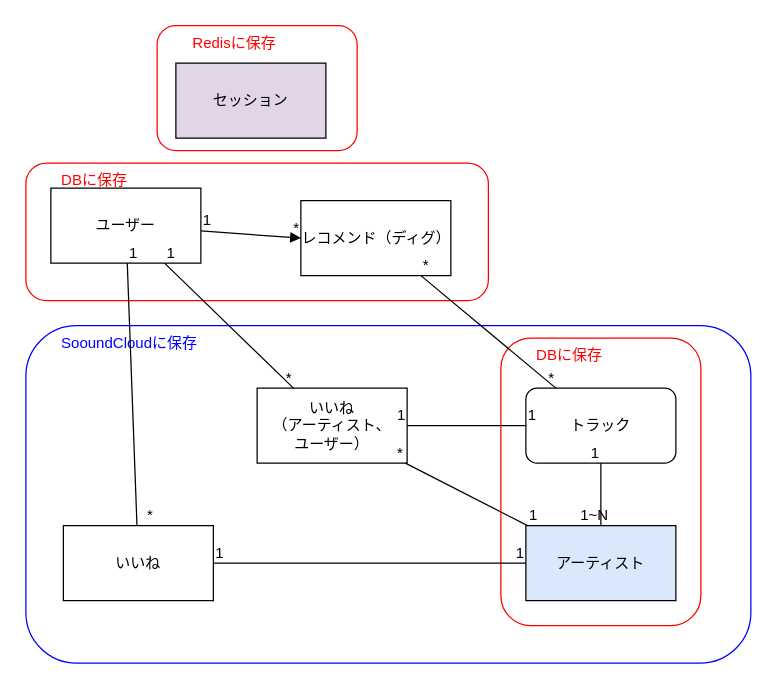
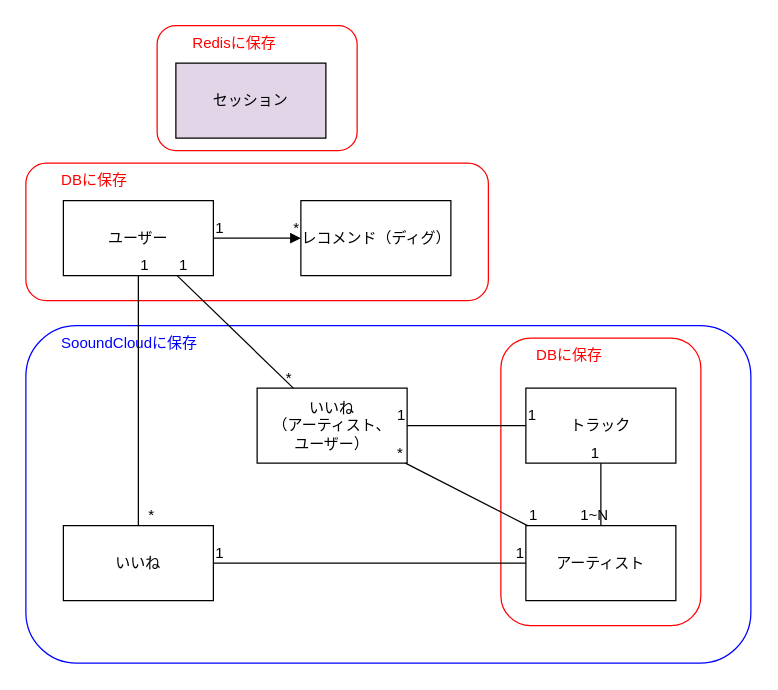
(126, 226) -> (138, 238)
(488, 332) -> none
(601, 426) -> (601, 426)
(601, 563) -> (601, 563)
